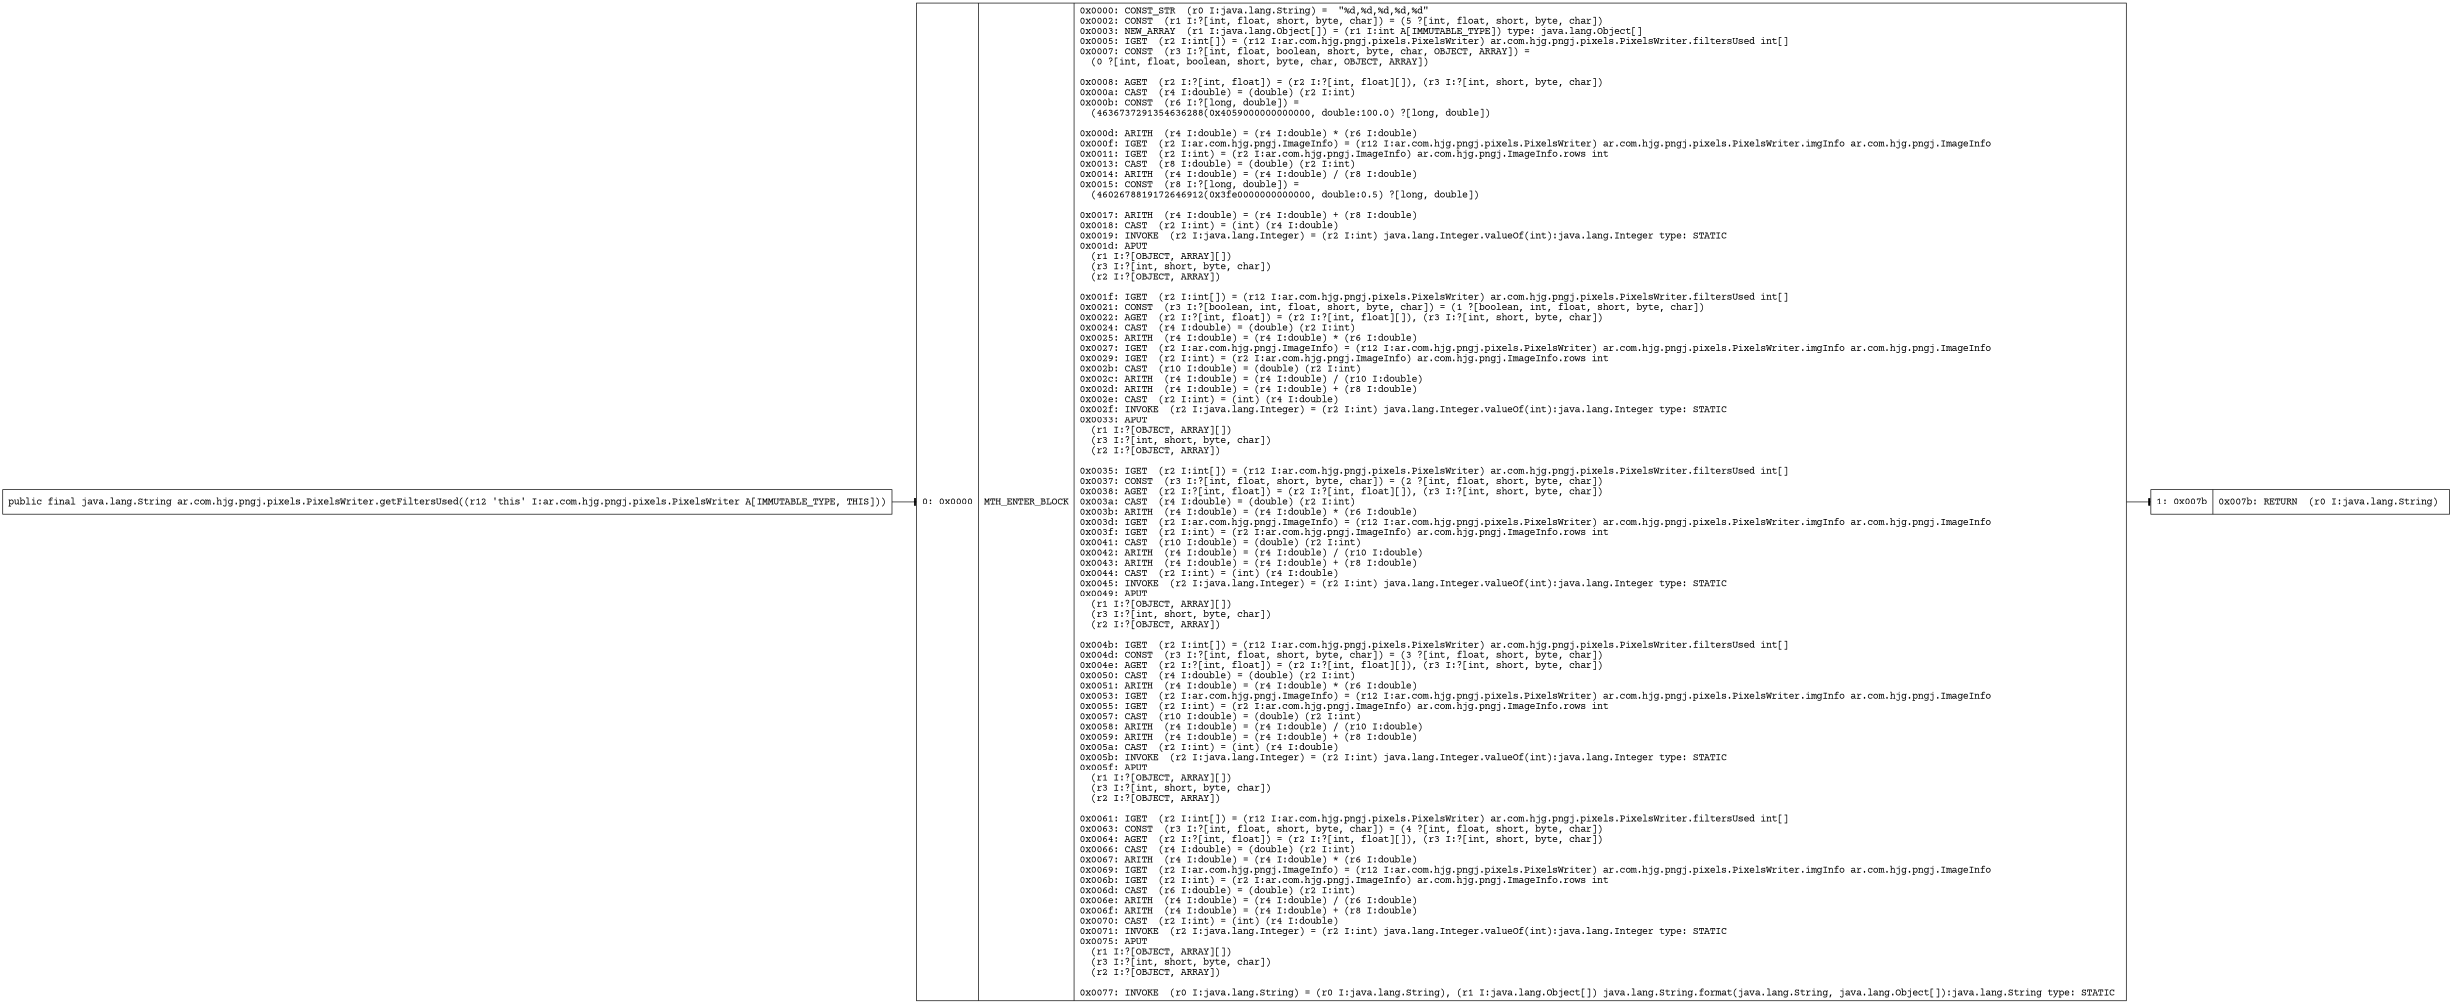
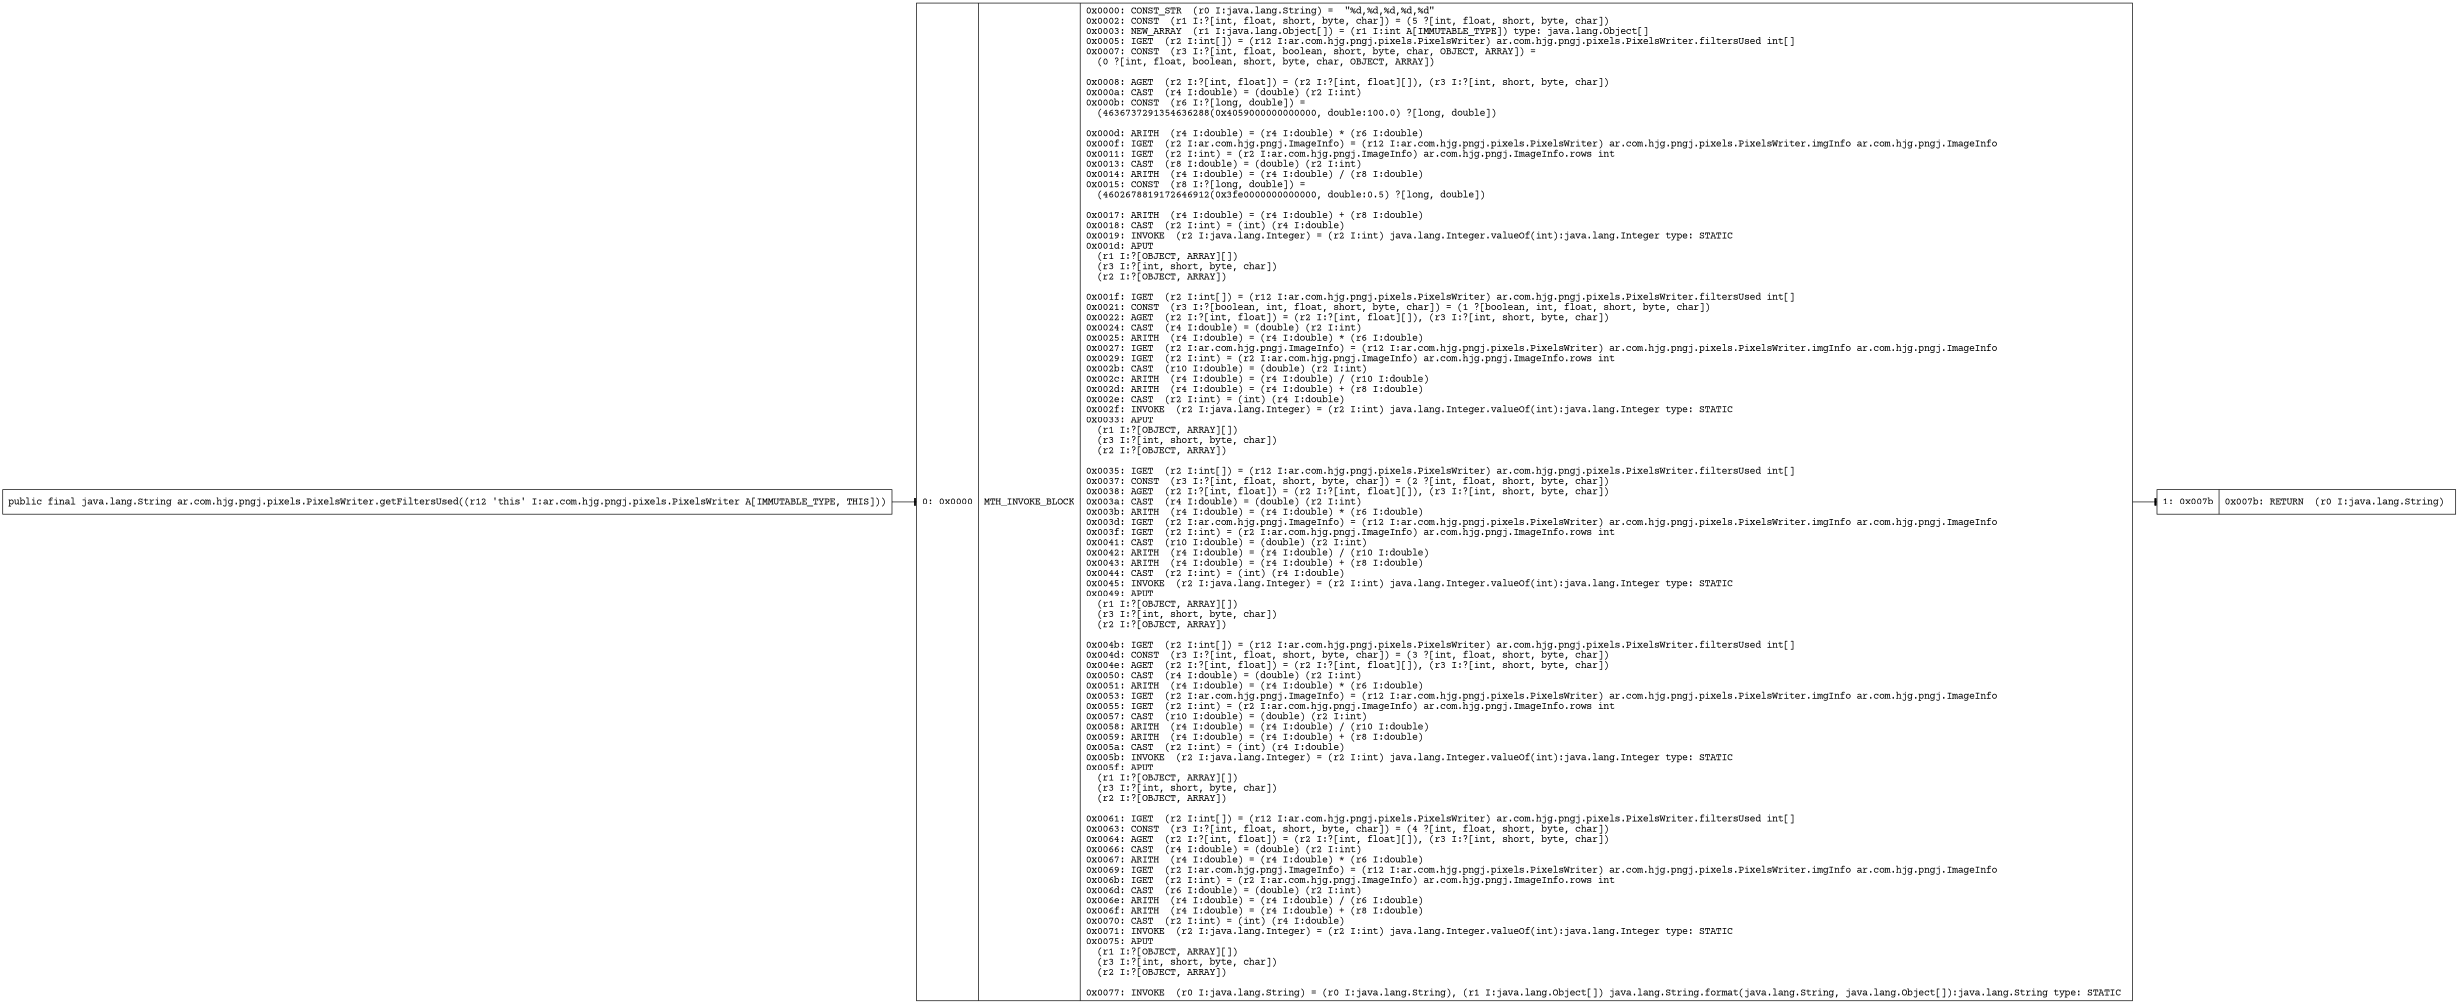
(1026, 502) -> (1029, 502)
